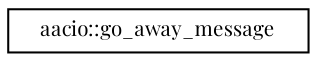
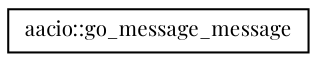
(158, 31) -> (158, 31)
